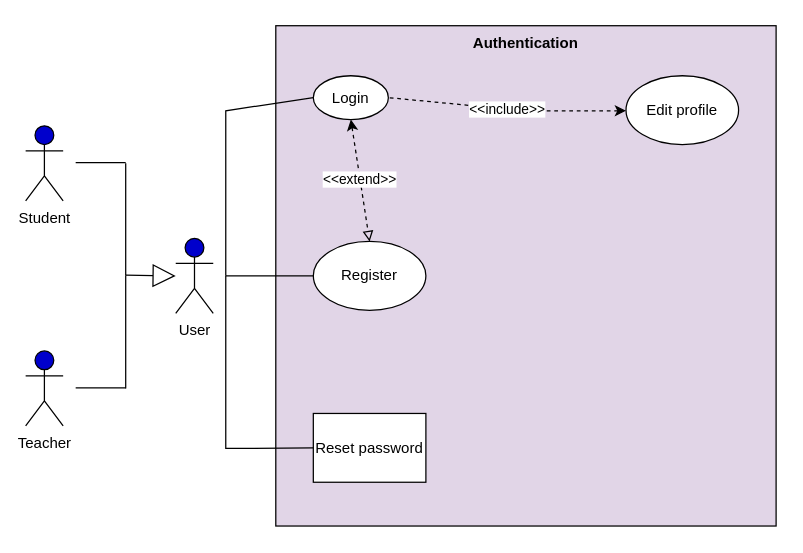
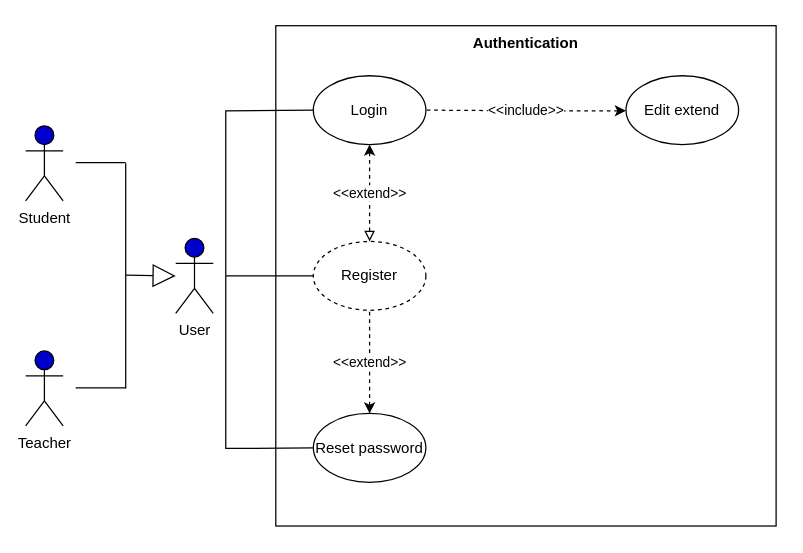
(351, 98) -> (369, 110)
(682, 111) -> (682, 111)
(369, 276) -> (369, 276)
(526, 276) -> (526, 276)
none -> (369, 358)
(369, 448) -> (369, 448)
